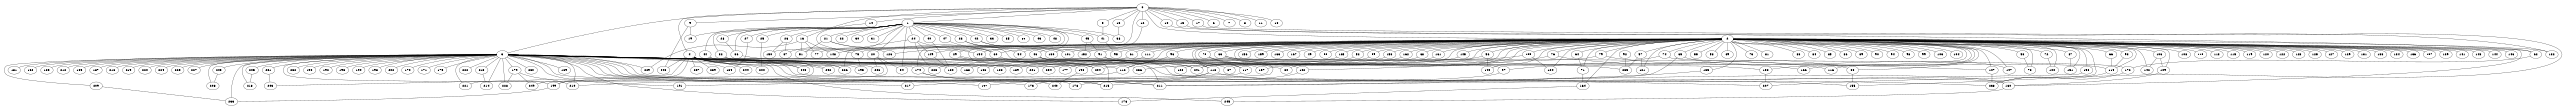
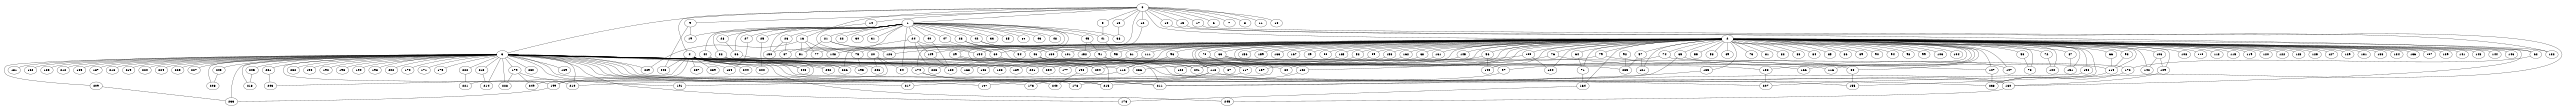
(892, 40) -> (831, 27)
none -> (1783, 55)
(458, 66) -> (465, 78)
